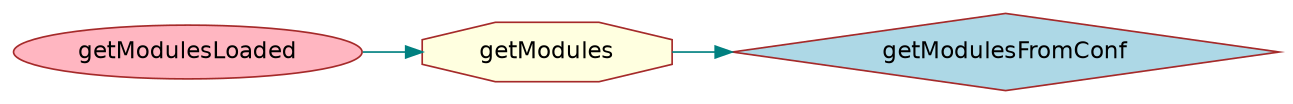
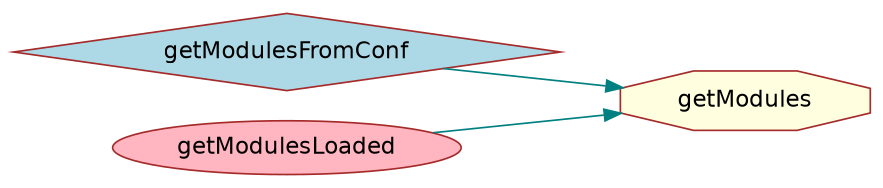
(694, 52) -> (525, 77)
